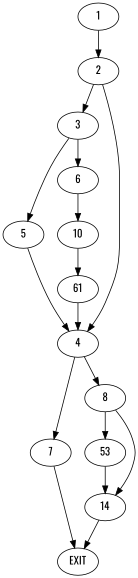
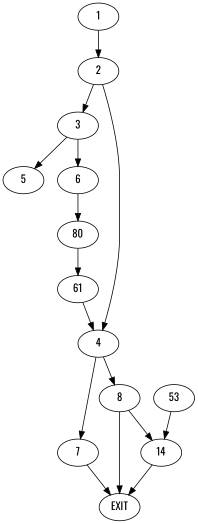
(78, 235) -> (78, 235)
(43, 288) -> none
(105, 422) -> (120, 449)
